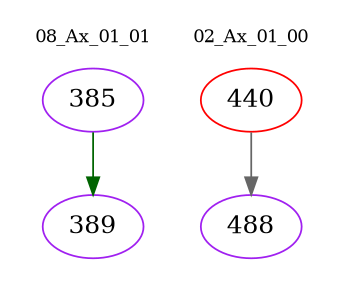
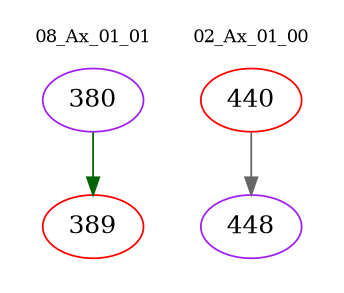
(93, 100) -> (93, 100)
(93, 227) -> (93, 227)
(251, 227) -> (251, 227)
